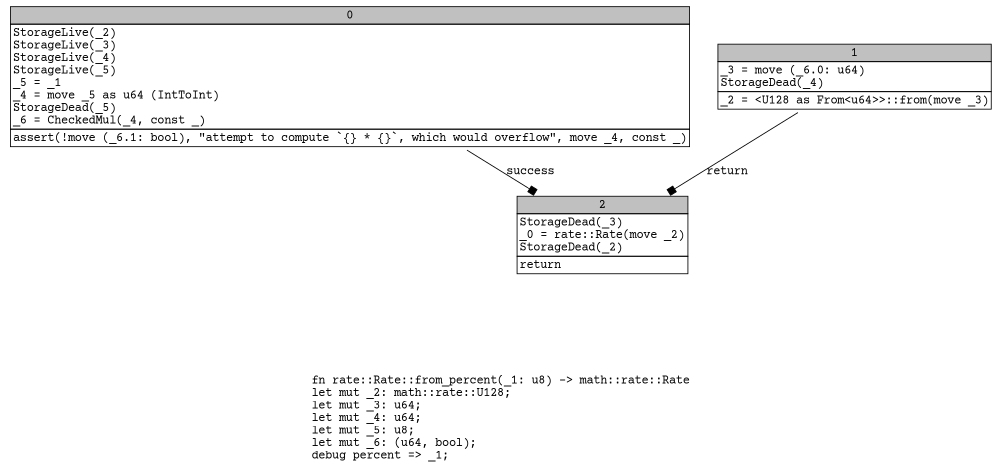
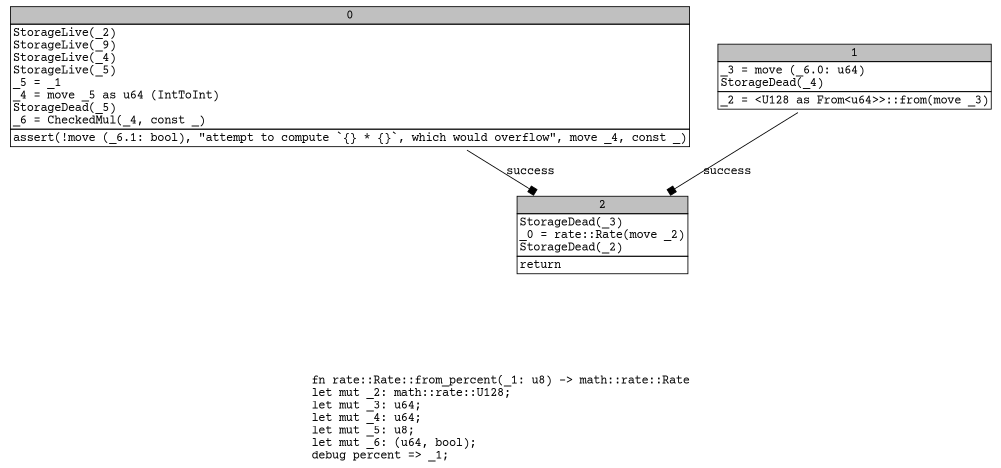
(65, 45) -> (65, 45)
(727, 171) -> (727, 171)
